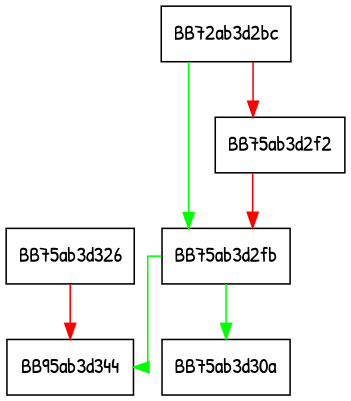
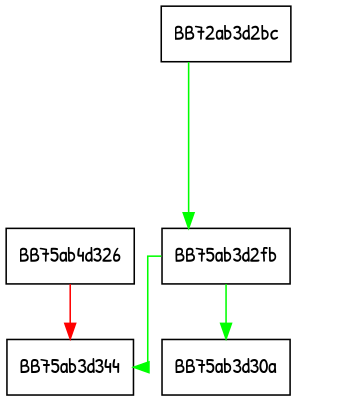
(280, 145) -> none
(70, 256) -> (70, 256)
(70, 367) -> (70, 367)
